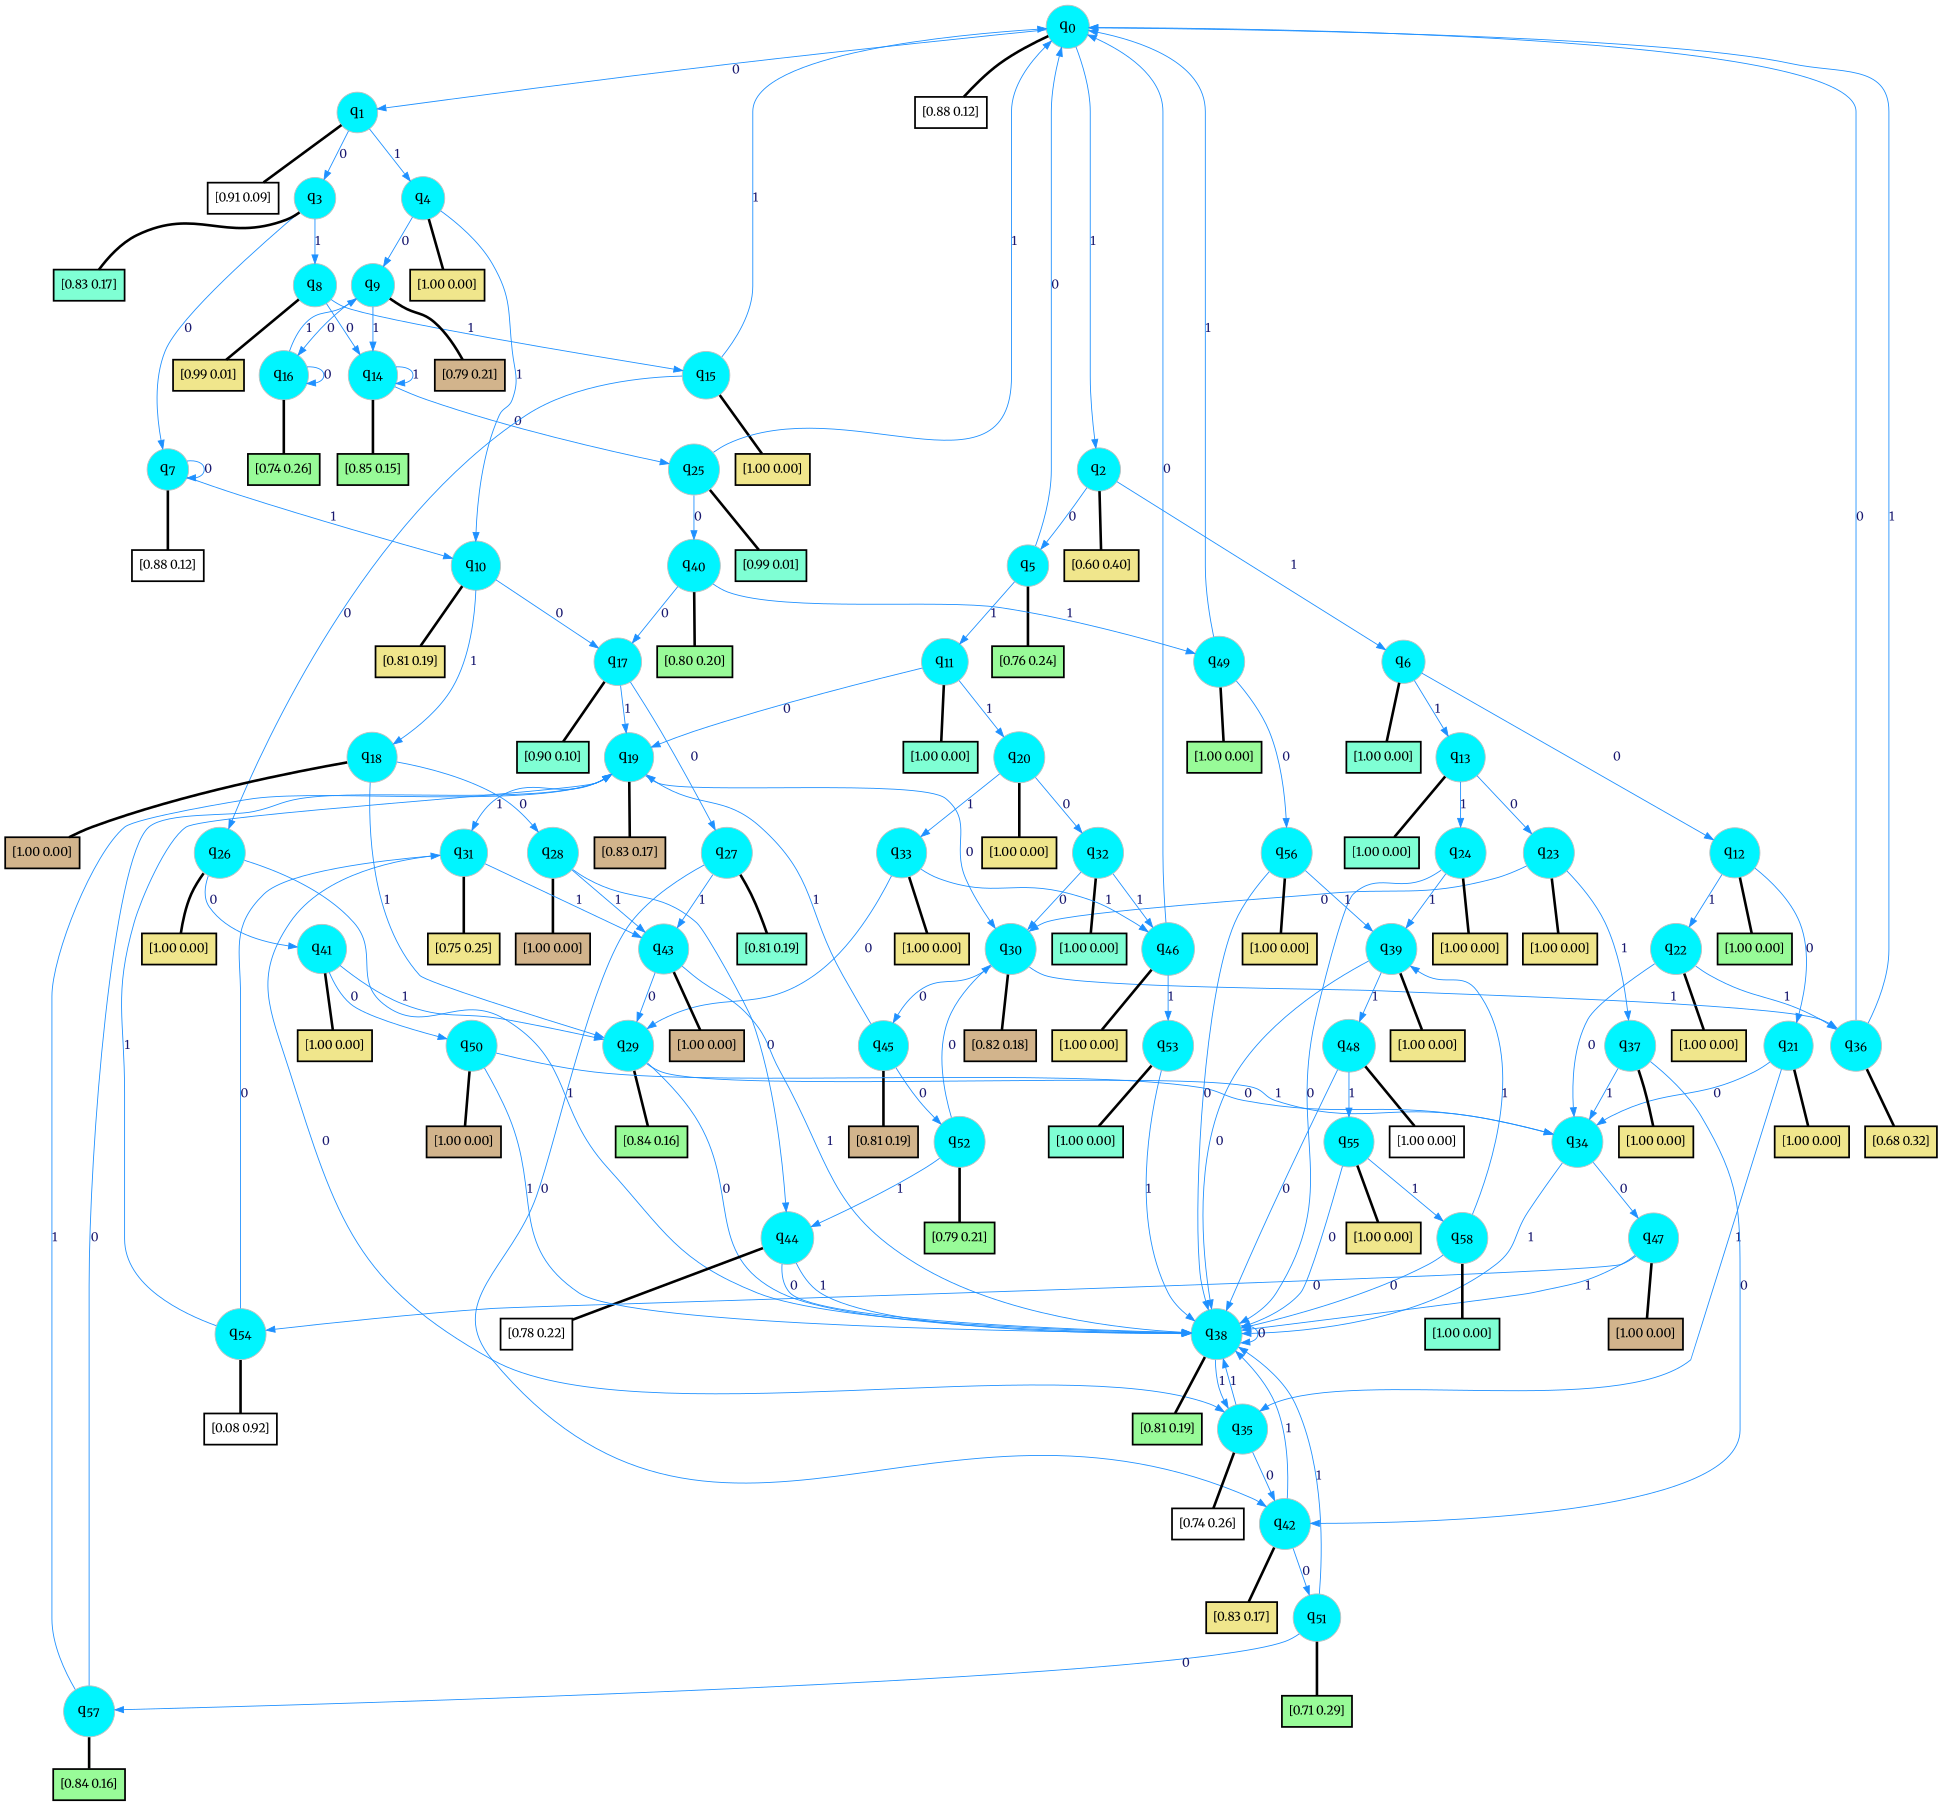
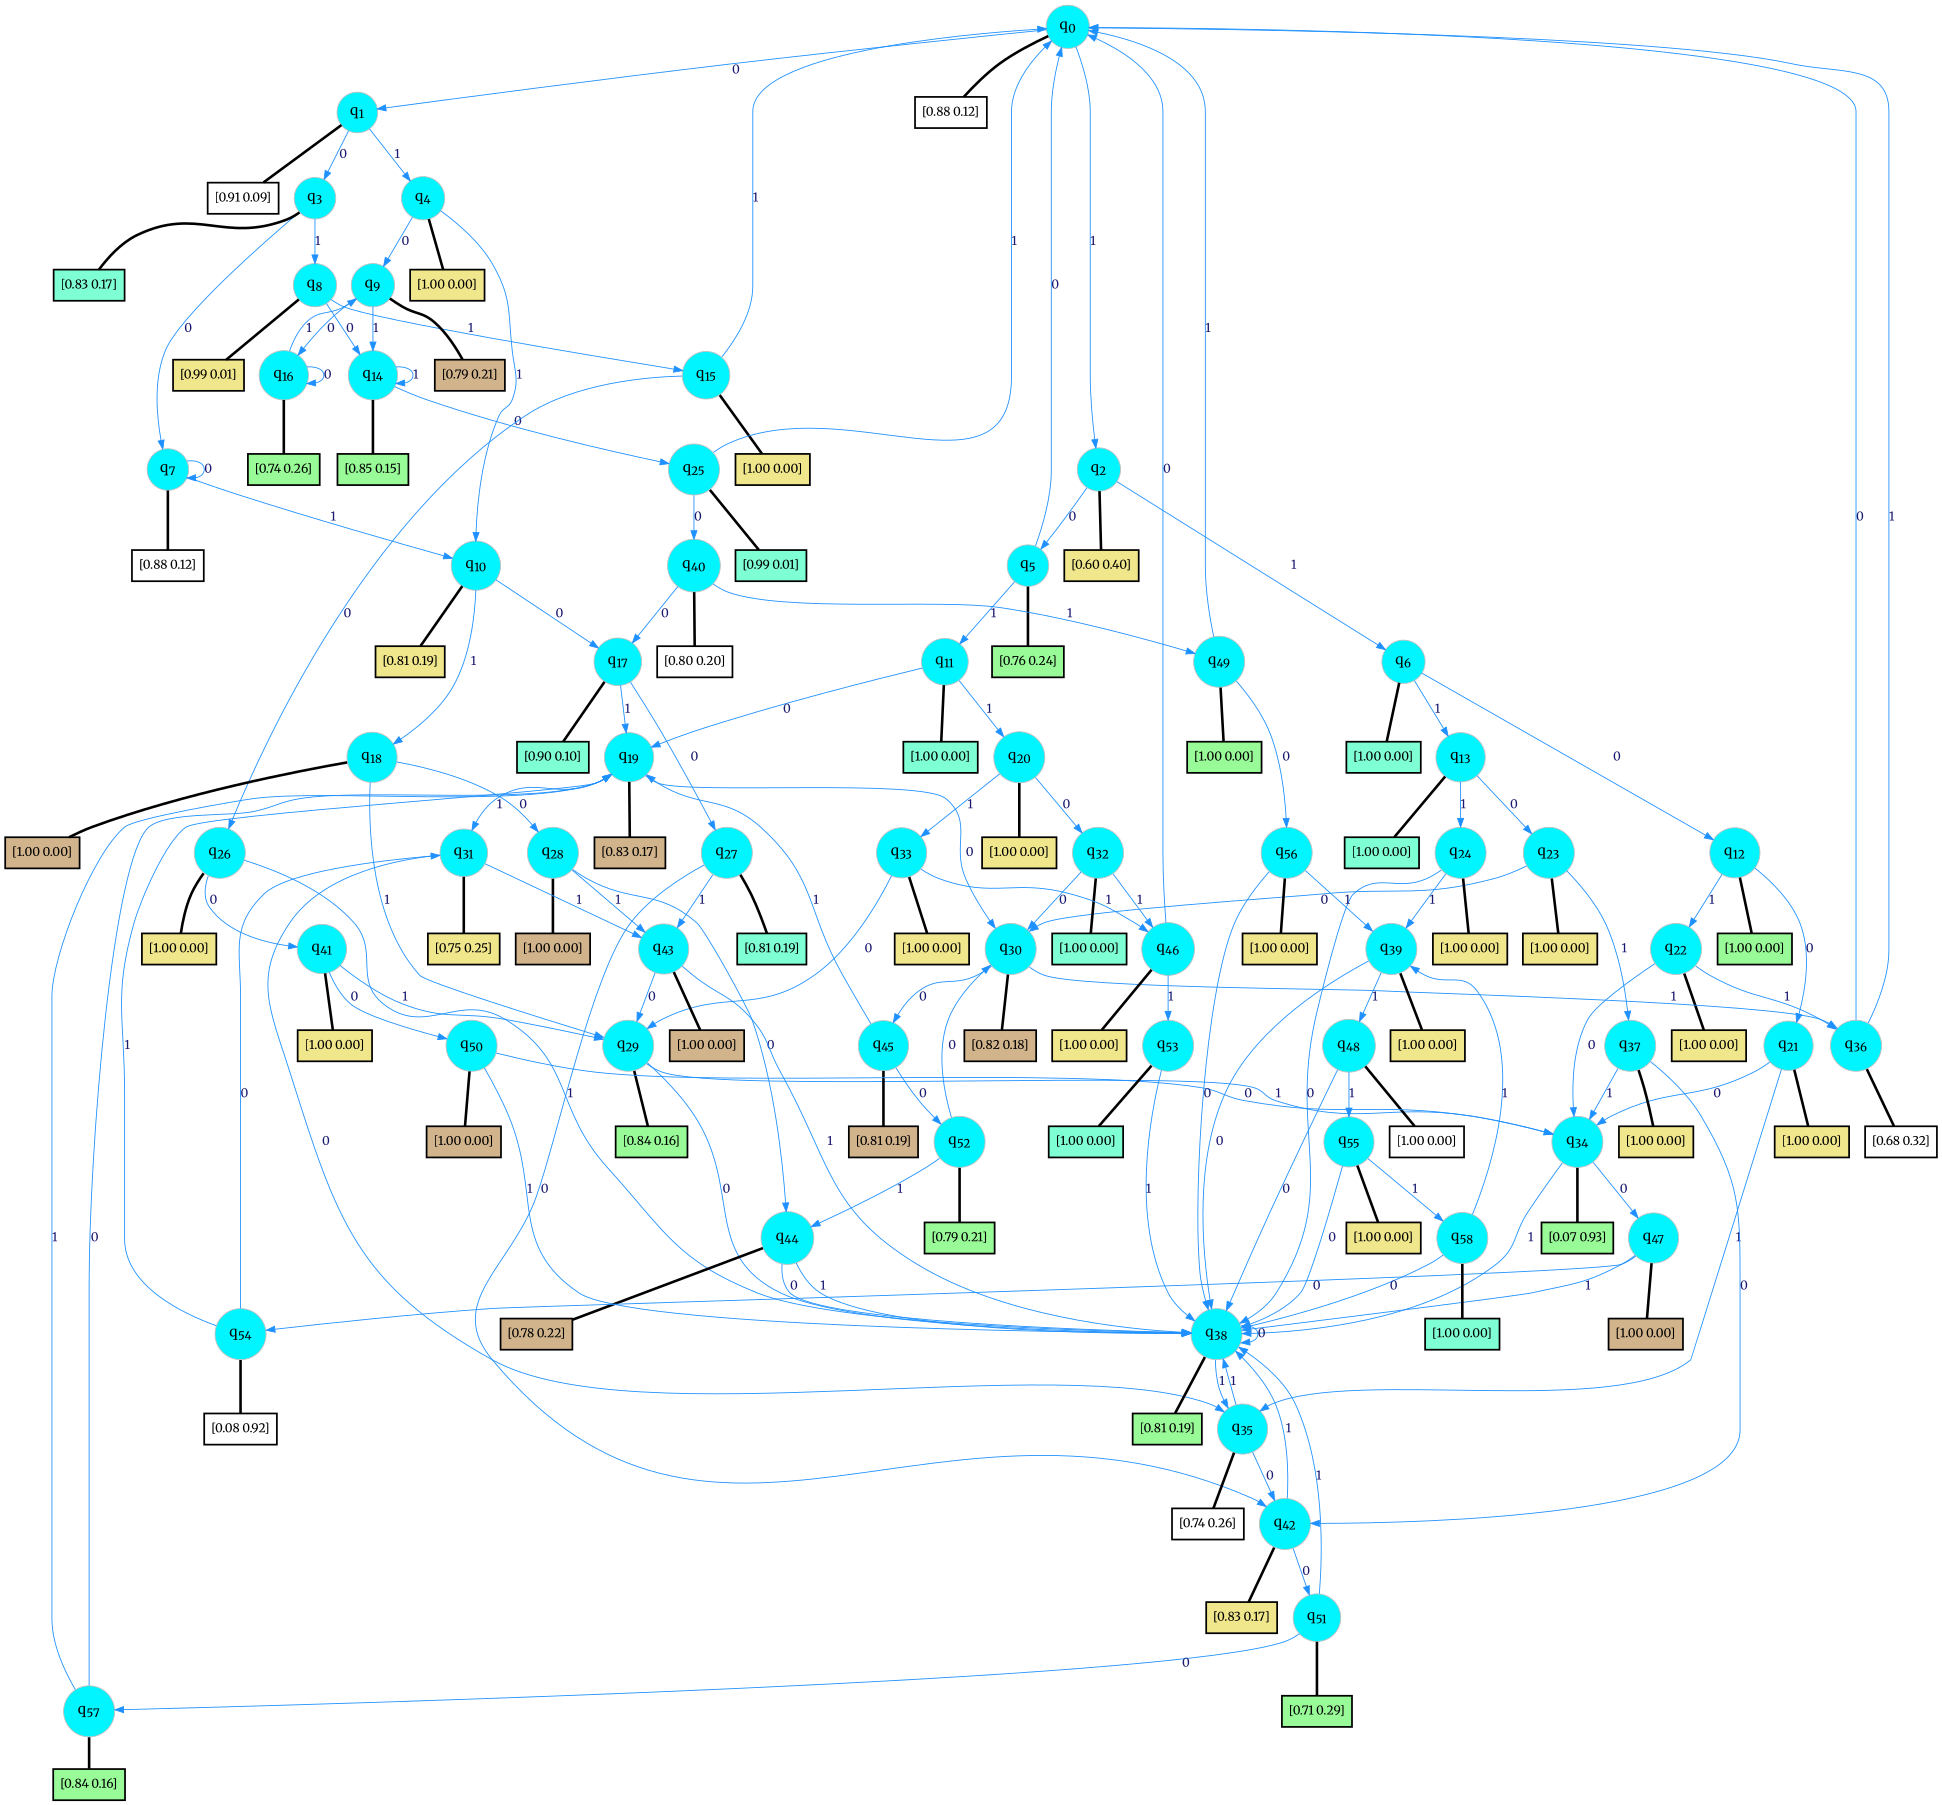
(695, 662) -> (695, 662)
(1901, 1142) -> (1901, 1142)
none -> (1577, 1238)
(536, 1334) -> (536, 1334)
